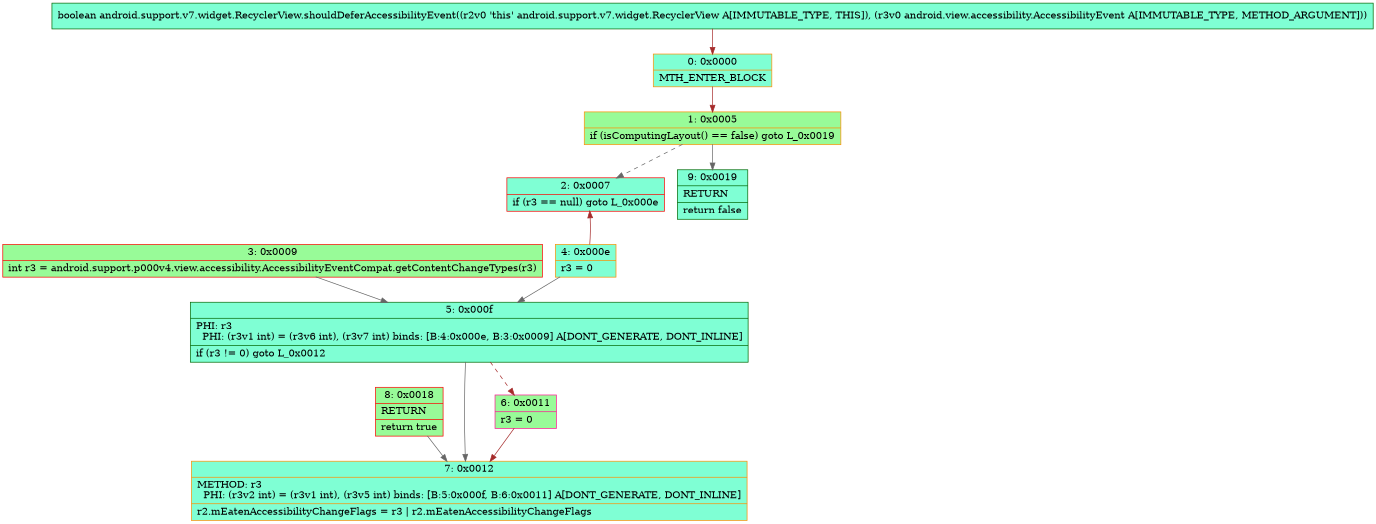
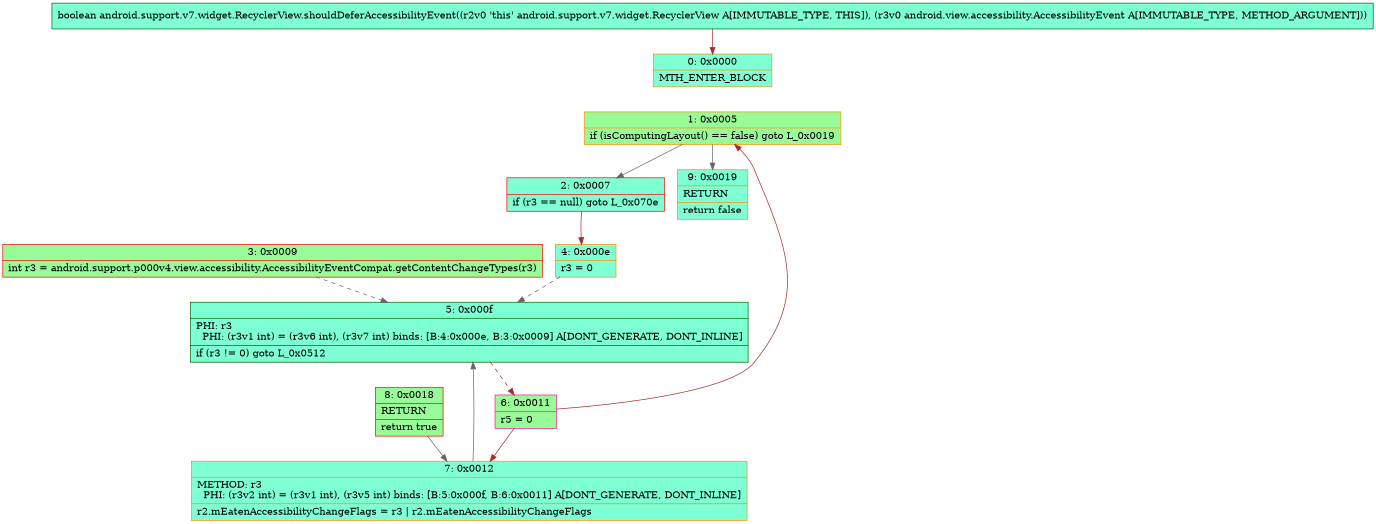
(713, 96) -> (762, 352)
(653, 160) -> (653, 160)
(713, 195) -> (713, 195)
(586, 203) -> (586, 203)
(590, 231) -> (581, 224)
(542, 288) -> (542, 288)
(349, 289) -> (349, 289)
(261, 353) -> (261, 353)
(465, 408) -> (474, 415)
(517, 420) -> (517, 420)
